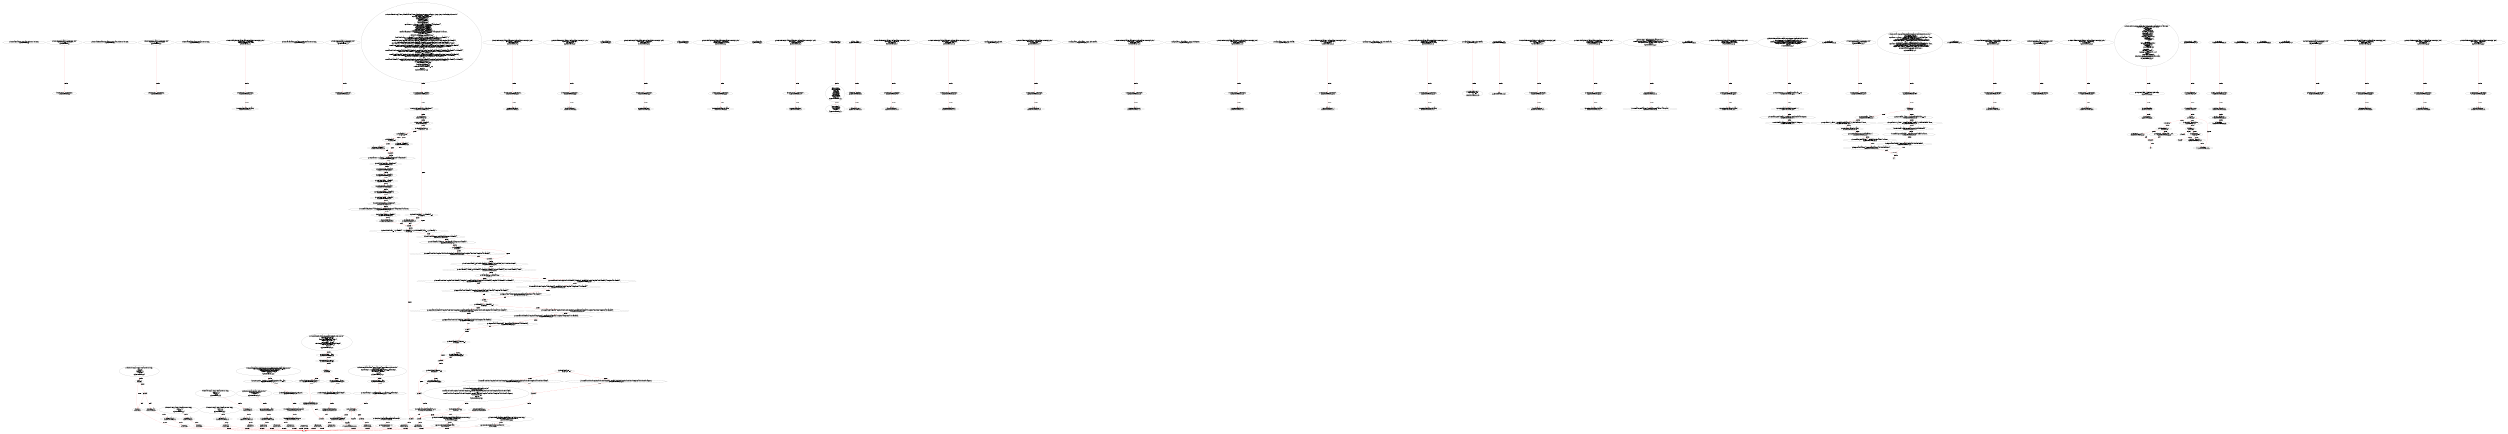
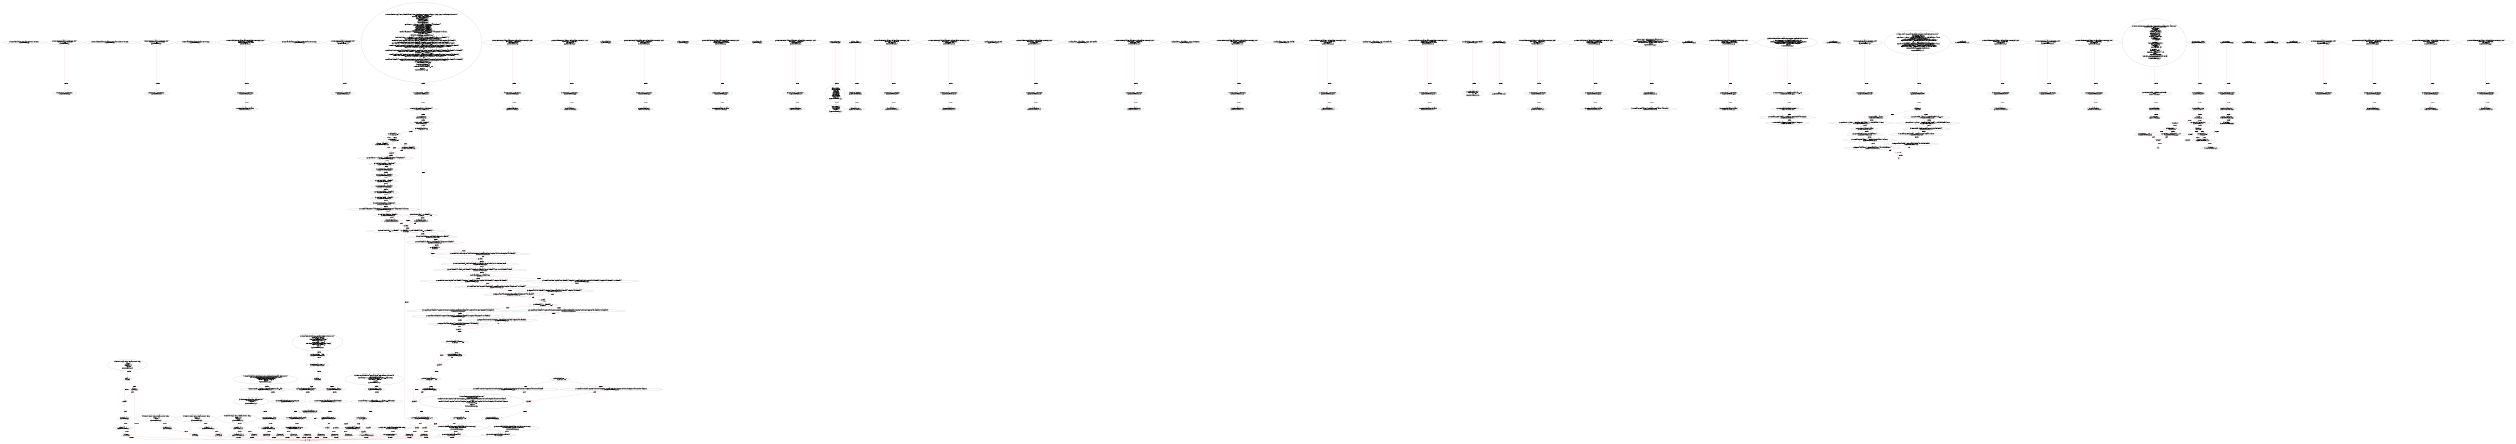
(141, 401) -> (129, 395)
(248, 422) -> (246, 431)
